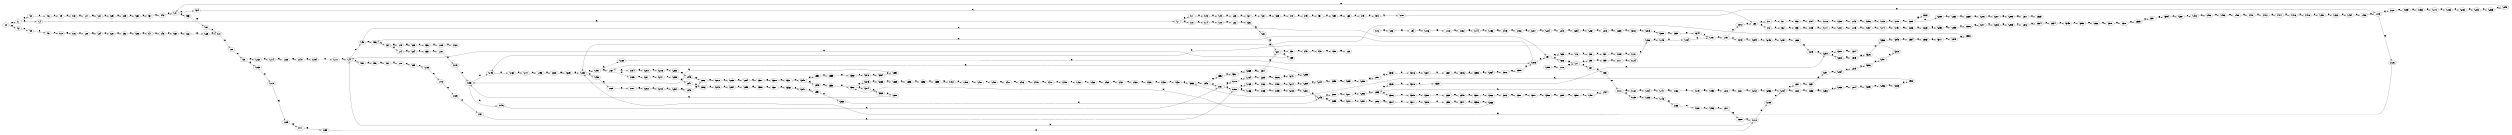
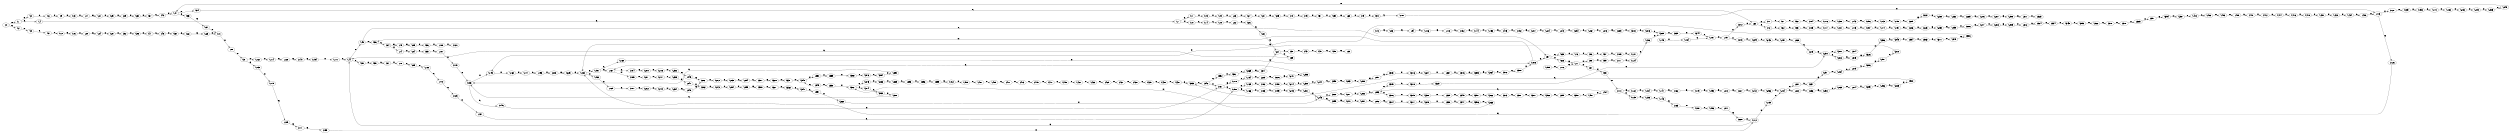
(1925, 21) -> (1932, 16)
(1654, 40) -> (1654, 37)
(809, 83) -> (809, 85)
